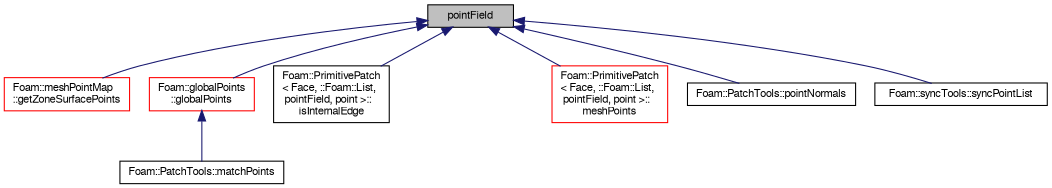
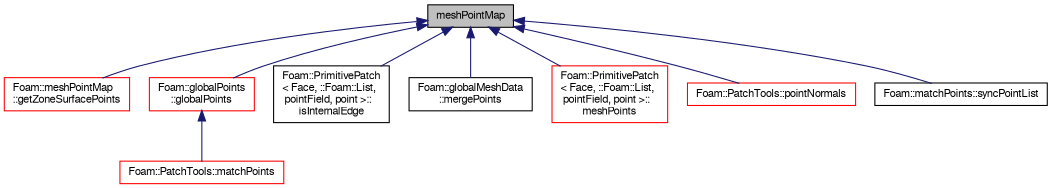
(471, 16) -> (471, 16)
none -> (471, 94)
(772, 94) -> (772, 94)
(961, 94) -> (961, 94)
(202, 172) -> (202, 172)
